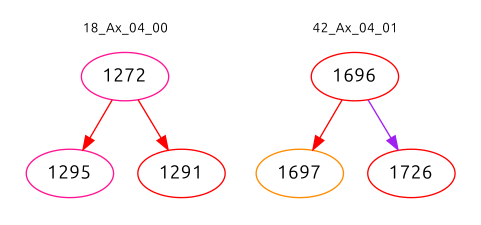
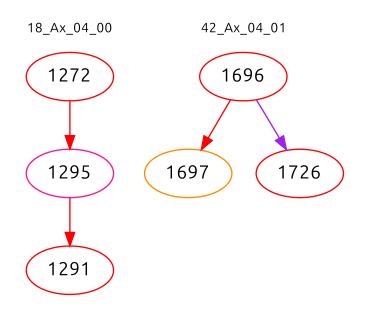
(125, 77) -> (70, 77)
(150, 119) -> (70, 215)
